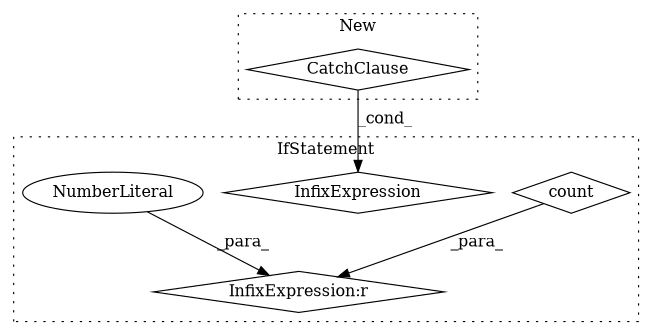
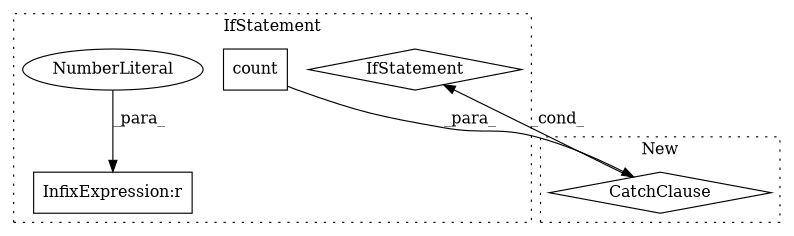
(358, 193) -> (415, 70)
(571, 193) -> (255, 70)
(446, 238) -> (456, 130)
(299, 292) -> (113, 193)
